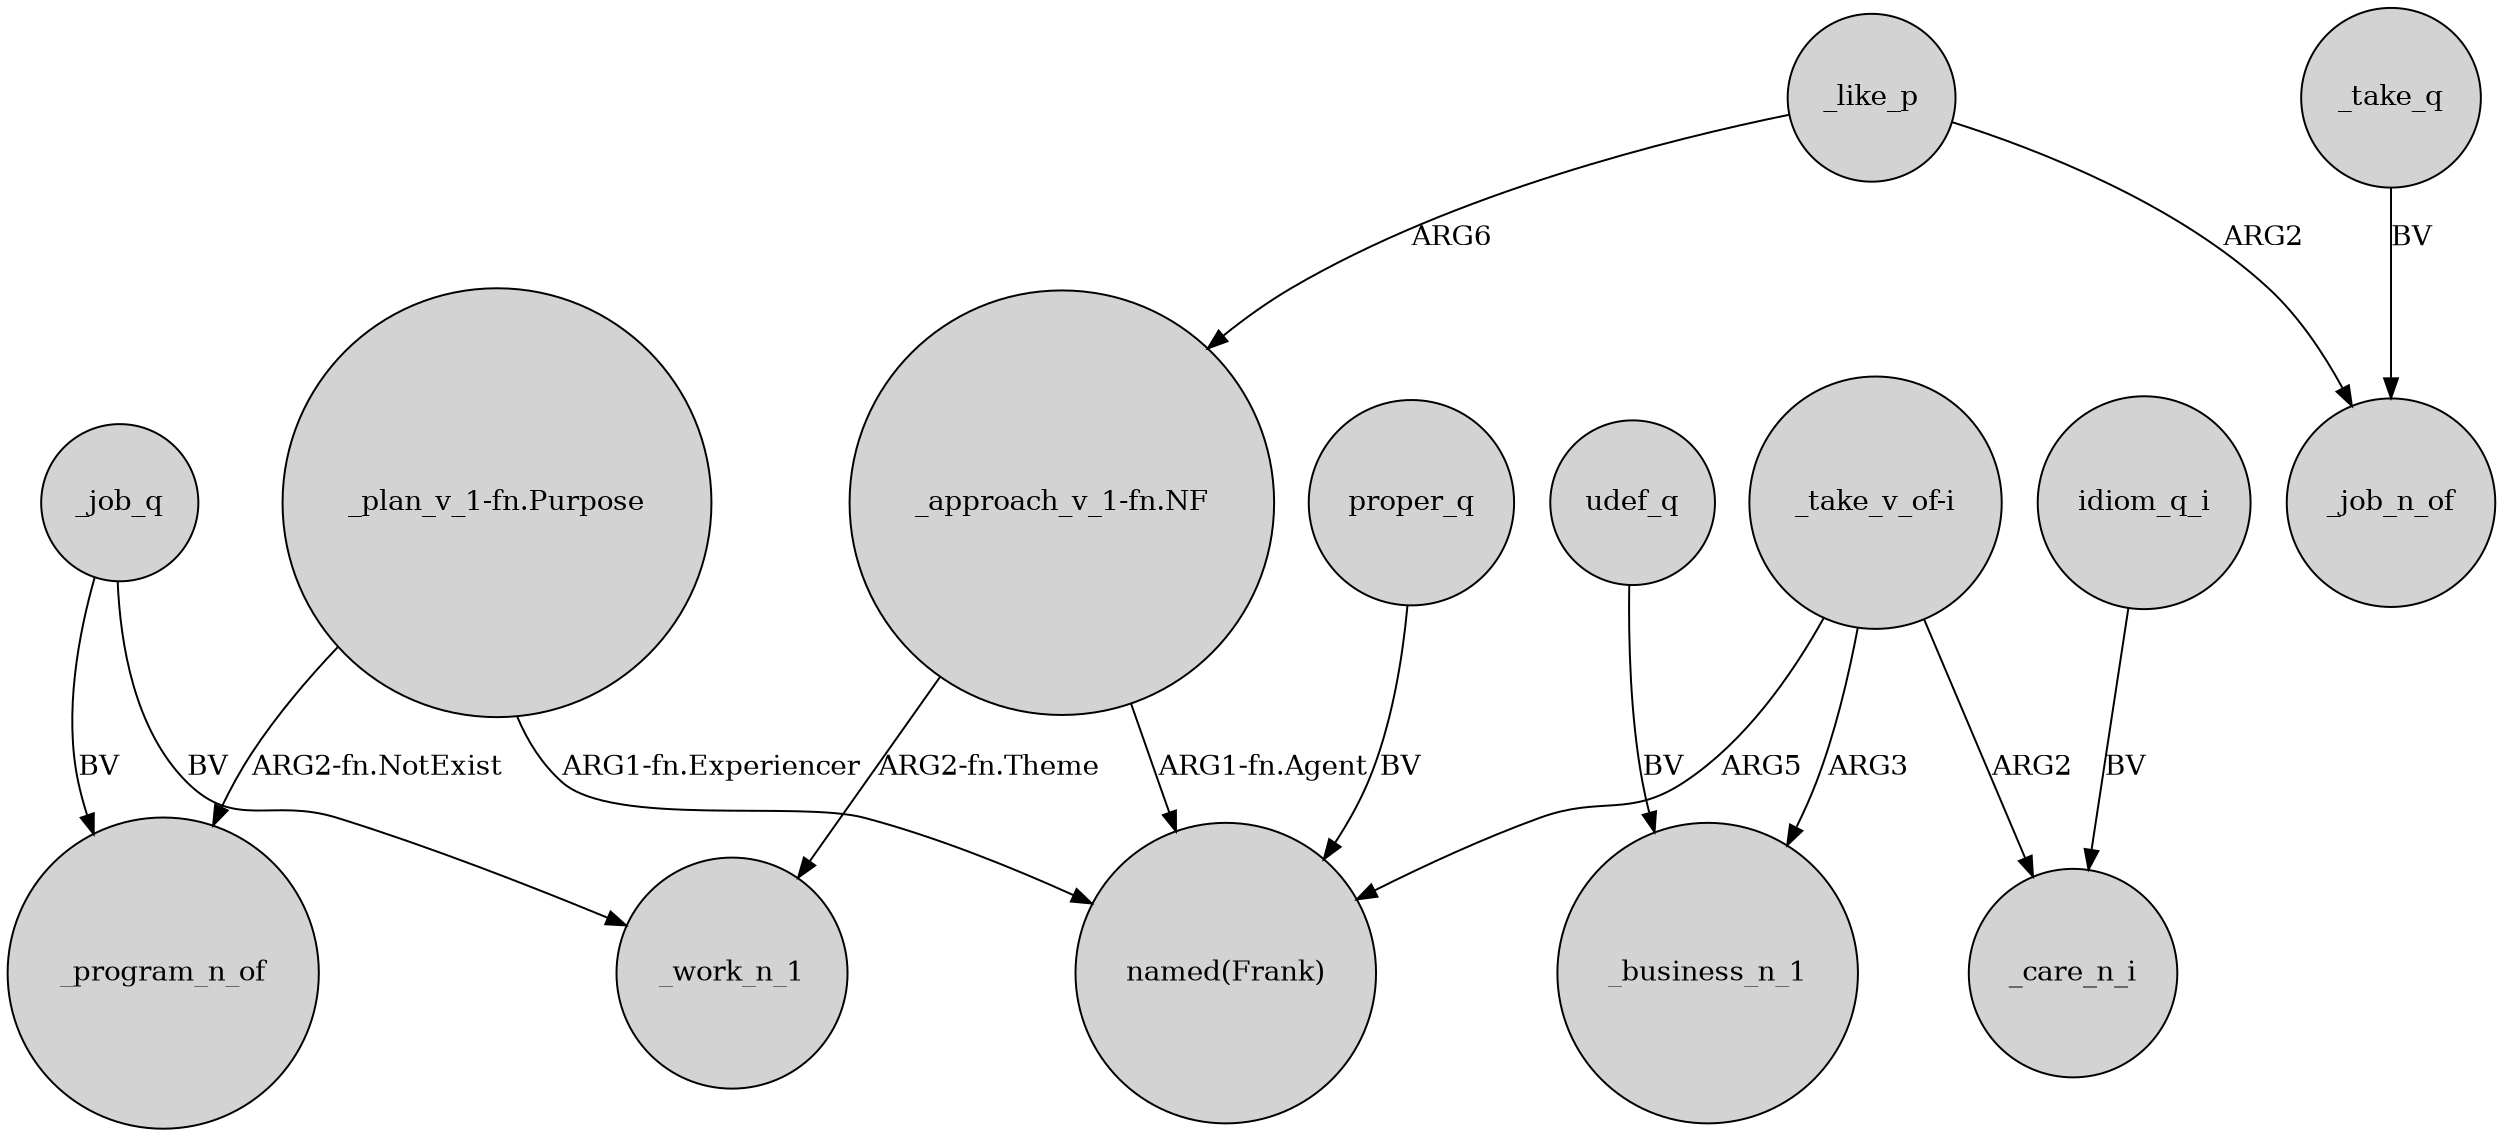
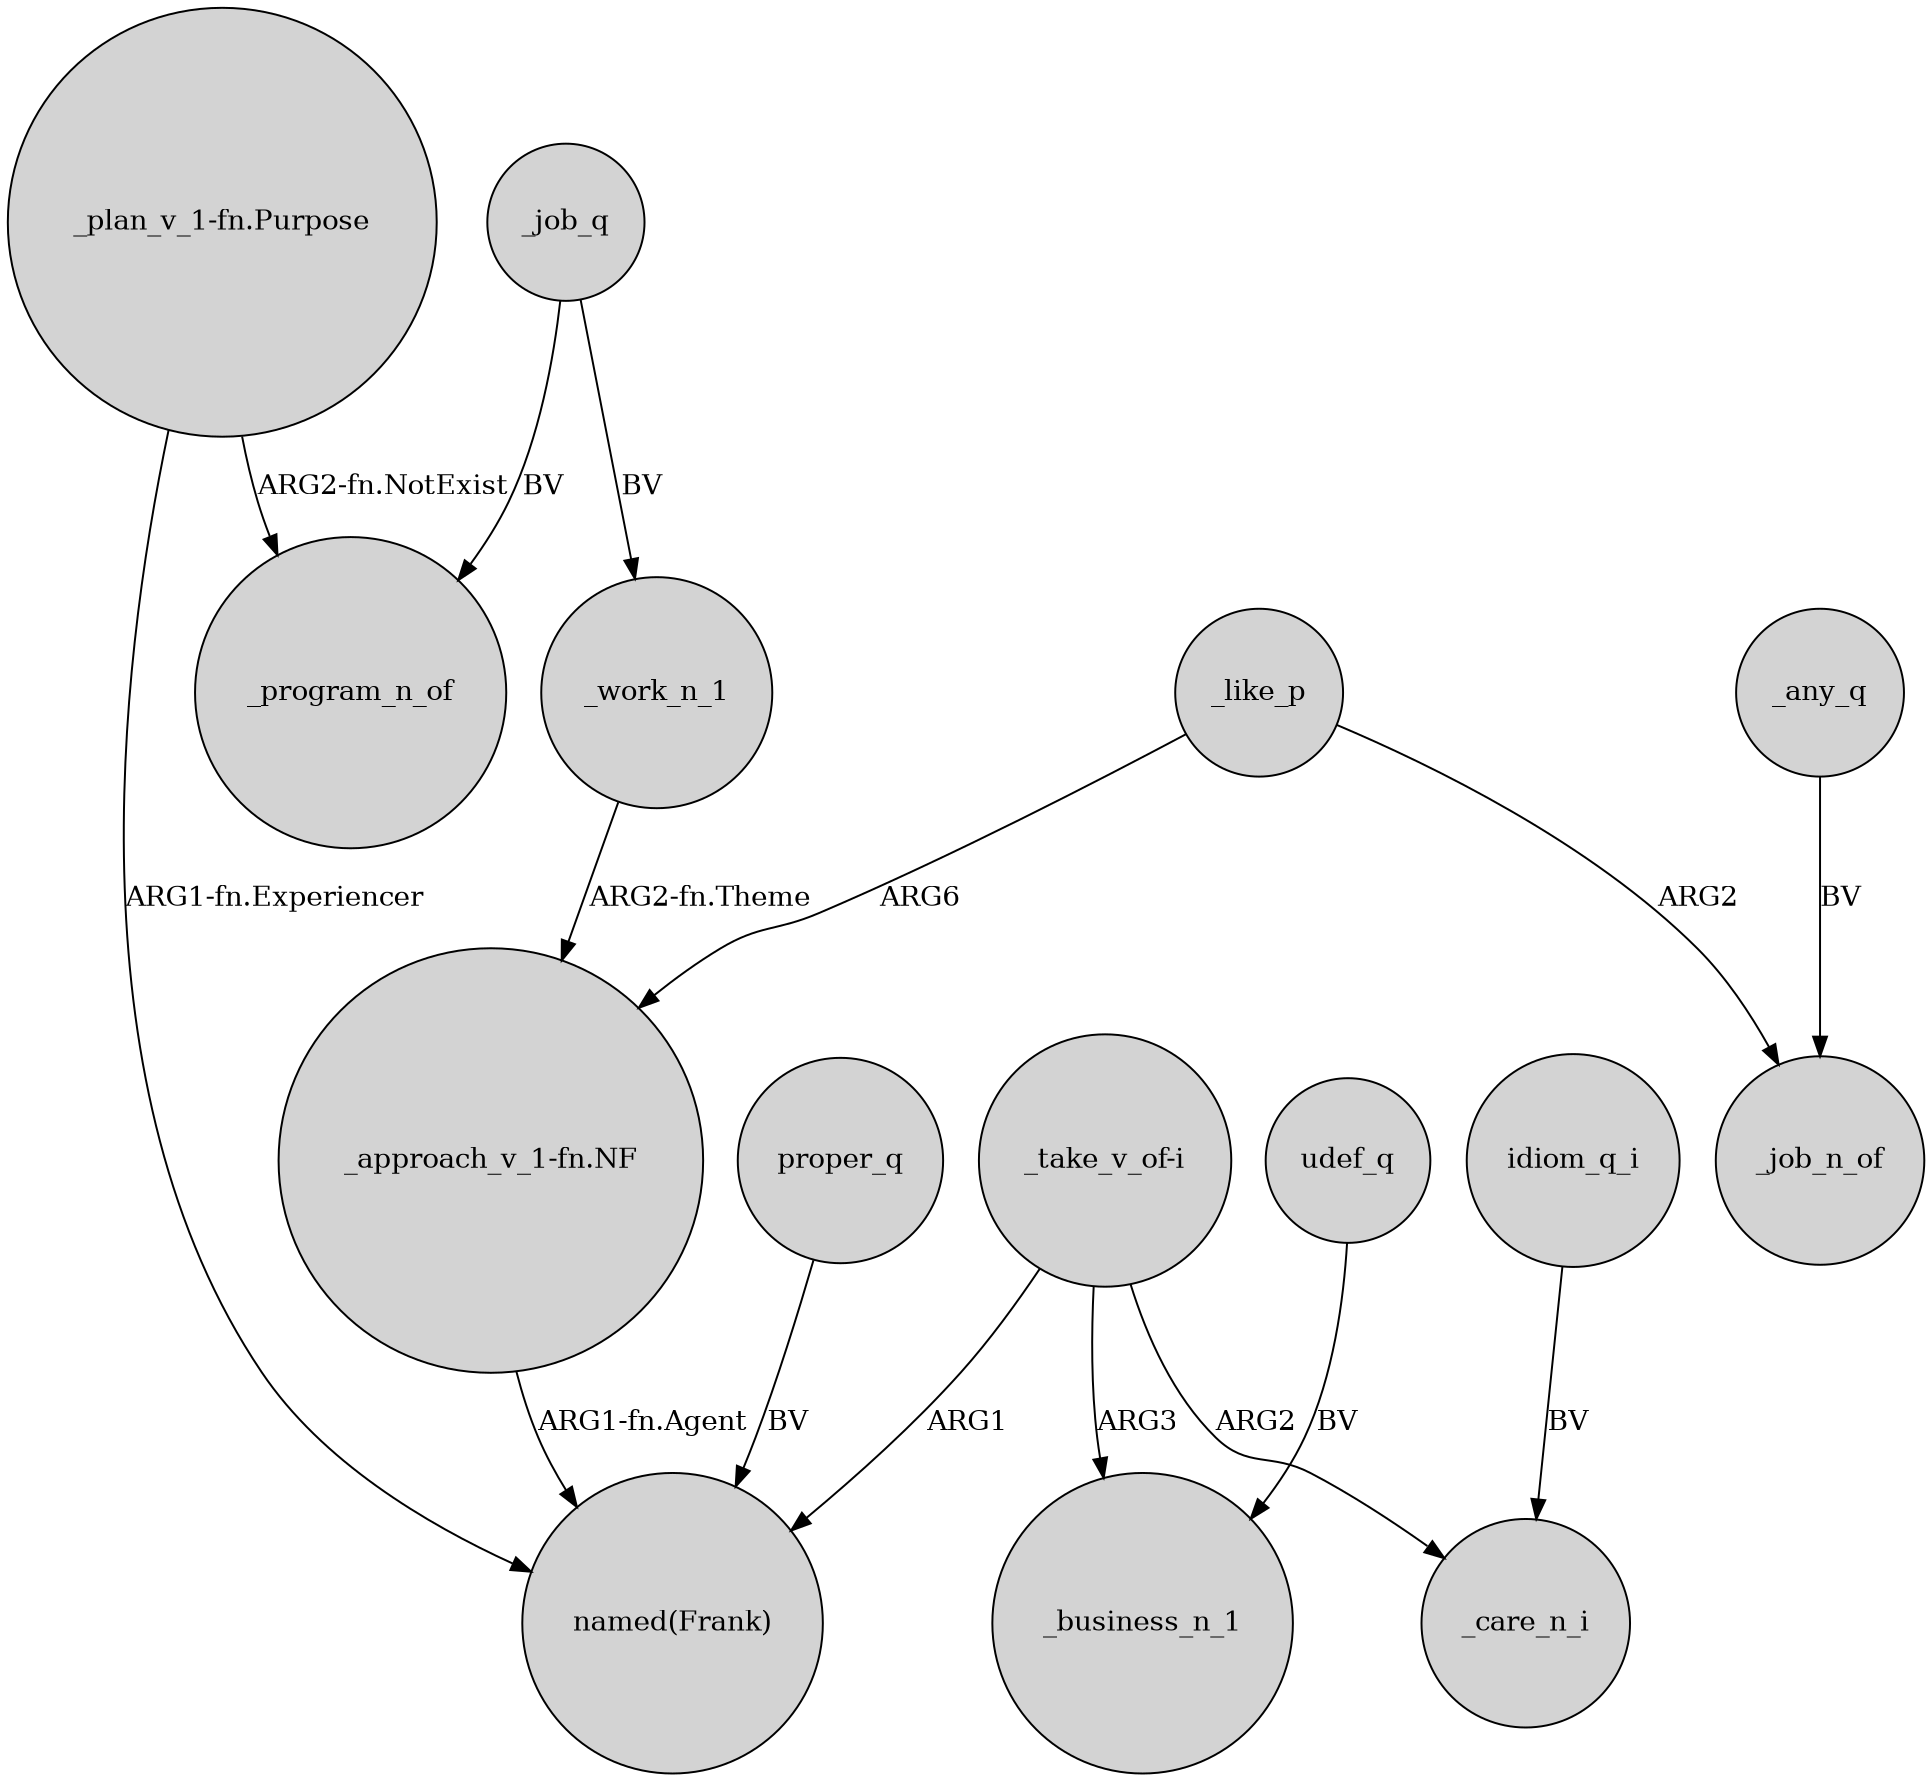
(2391, 98) -> (1820, 693)
(1762, 767) -> (968, 1423)
(875, 769) -> (593, 872)
